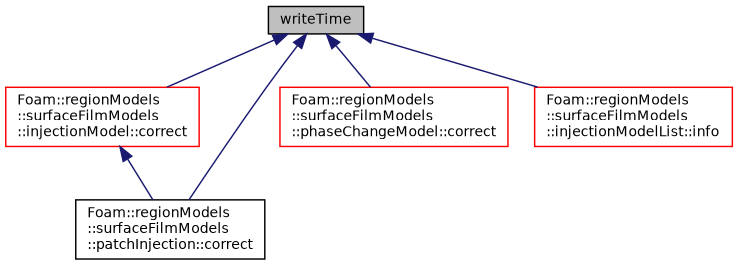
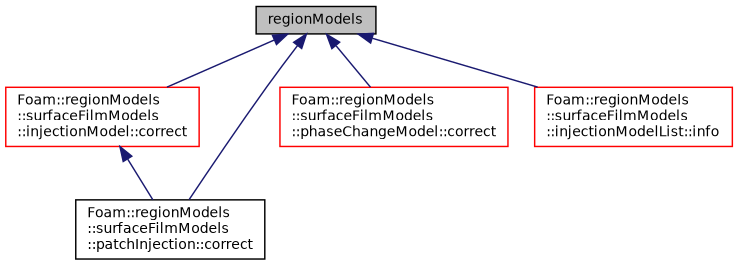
(316, 20) -> (316, 20)
